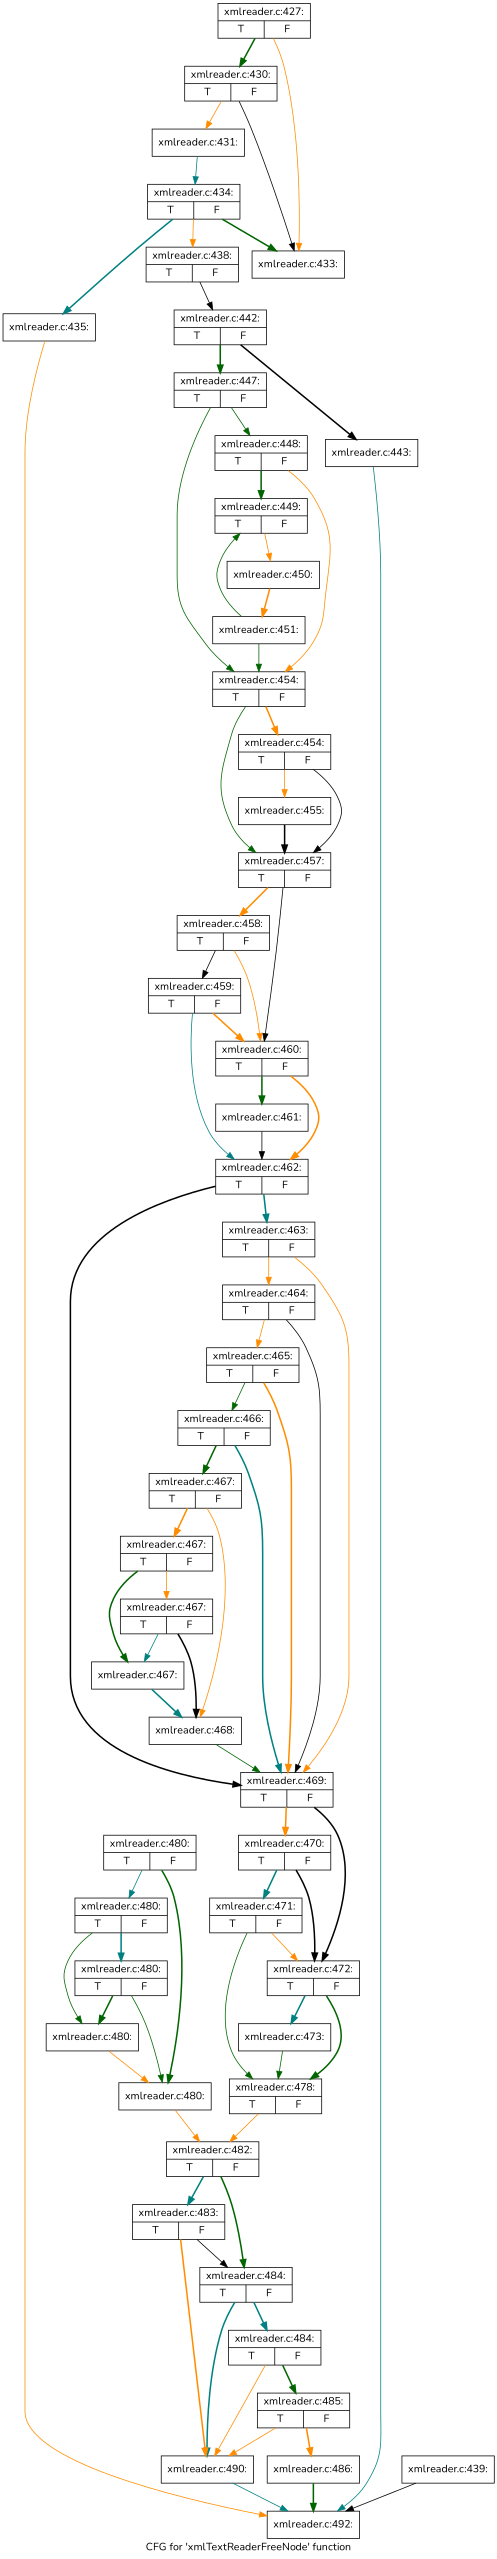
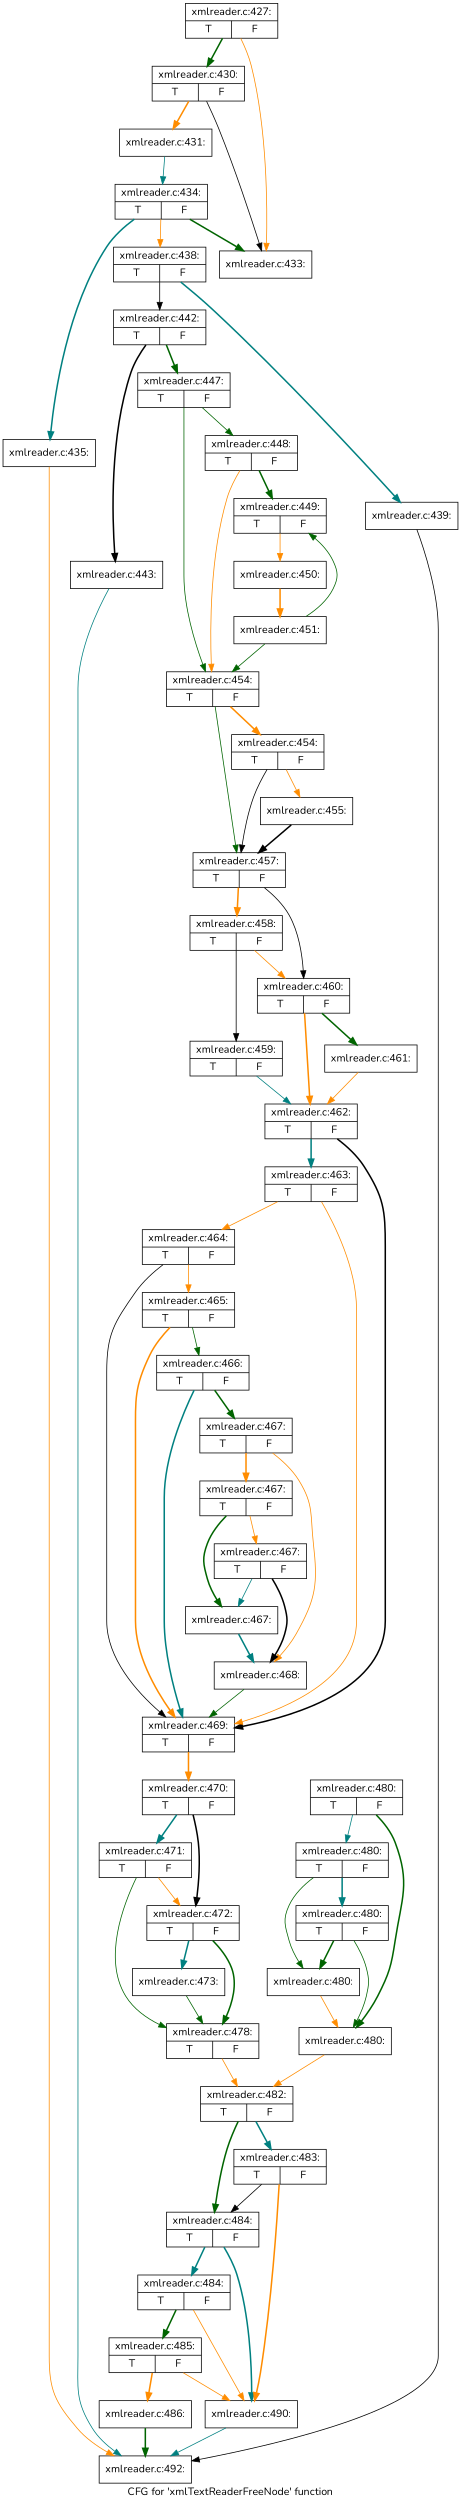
(215, 112) -> (183, 112)
none -> (291, 386)
(225, 1025) -> none
(262, 1142) -> (346, 1085)
(345, 1877) -> none
